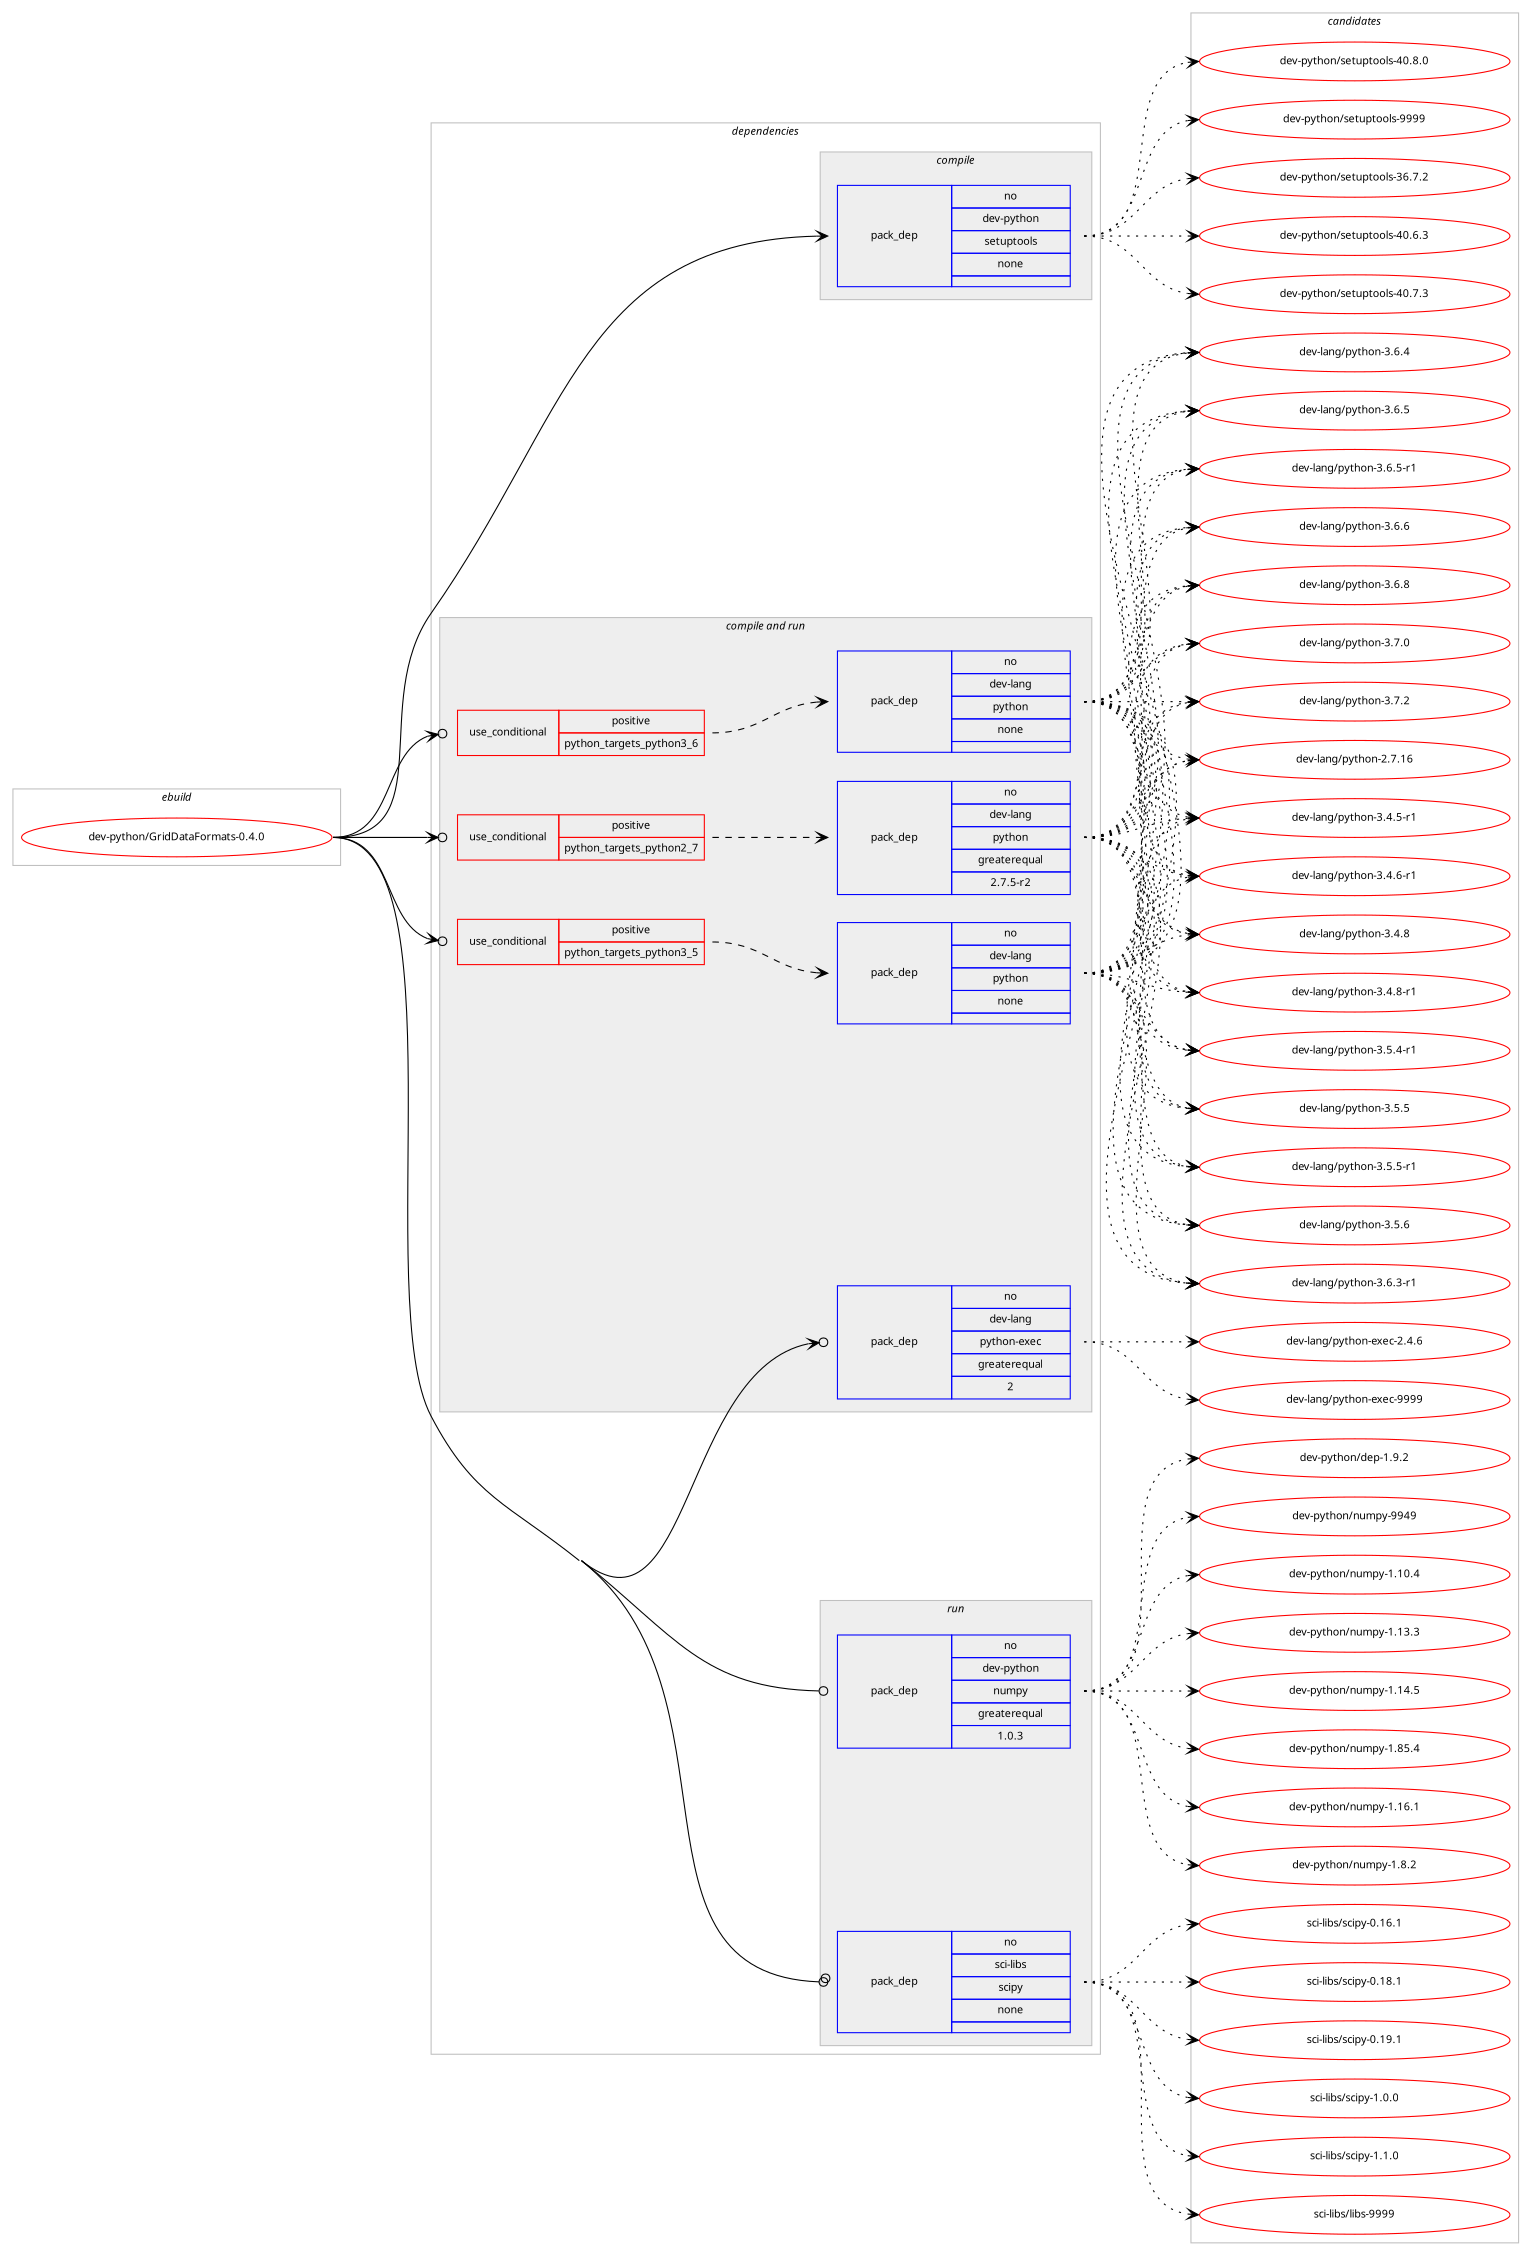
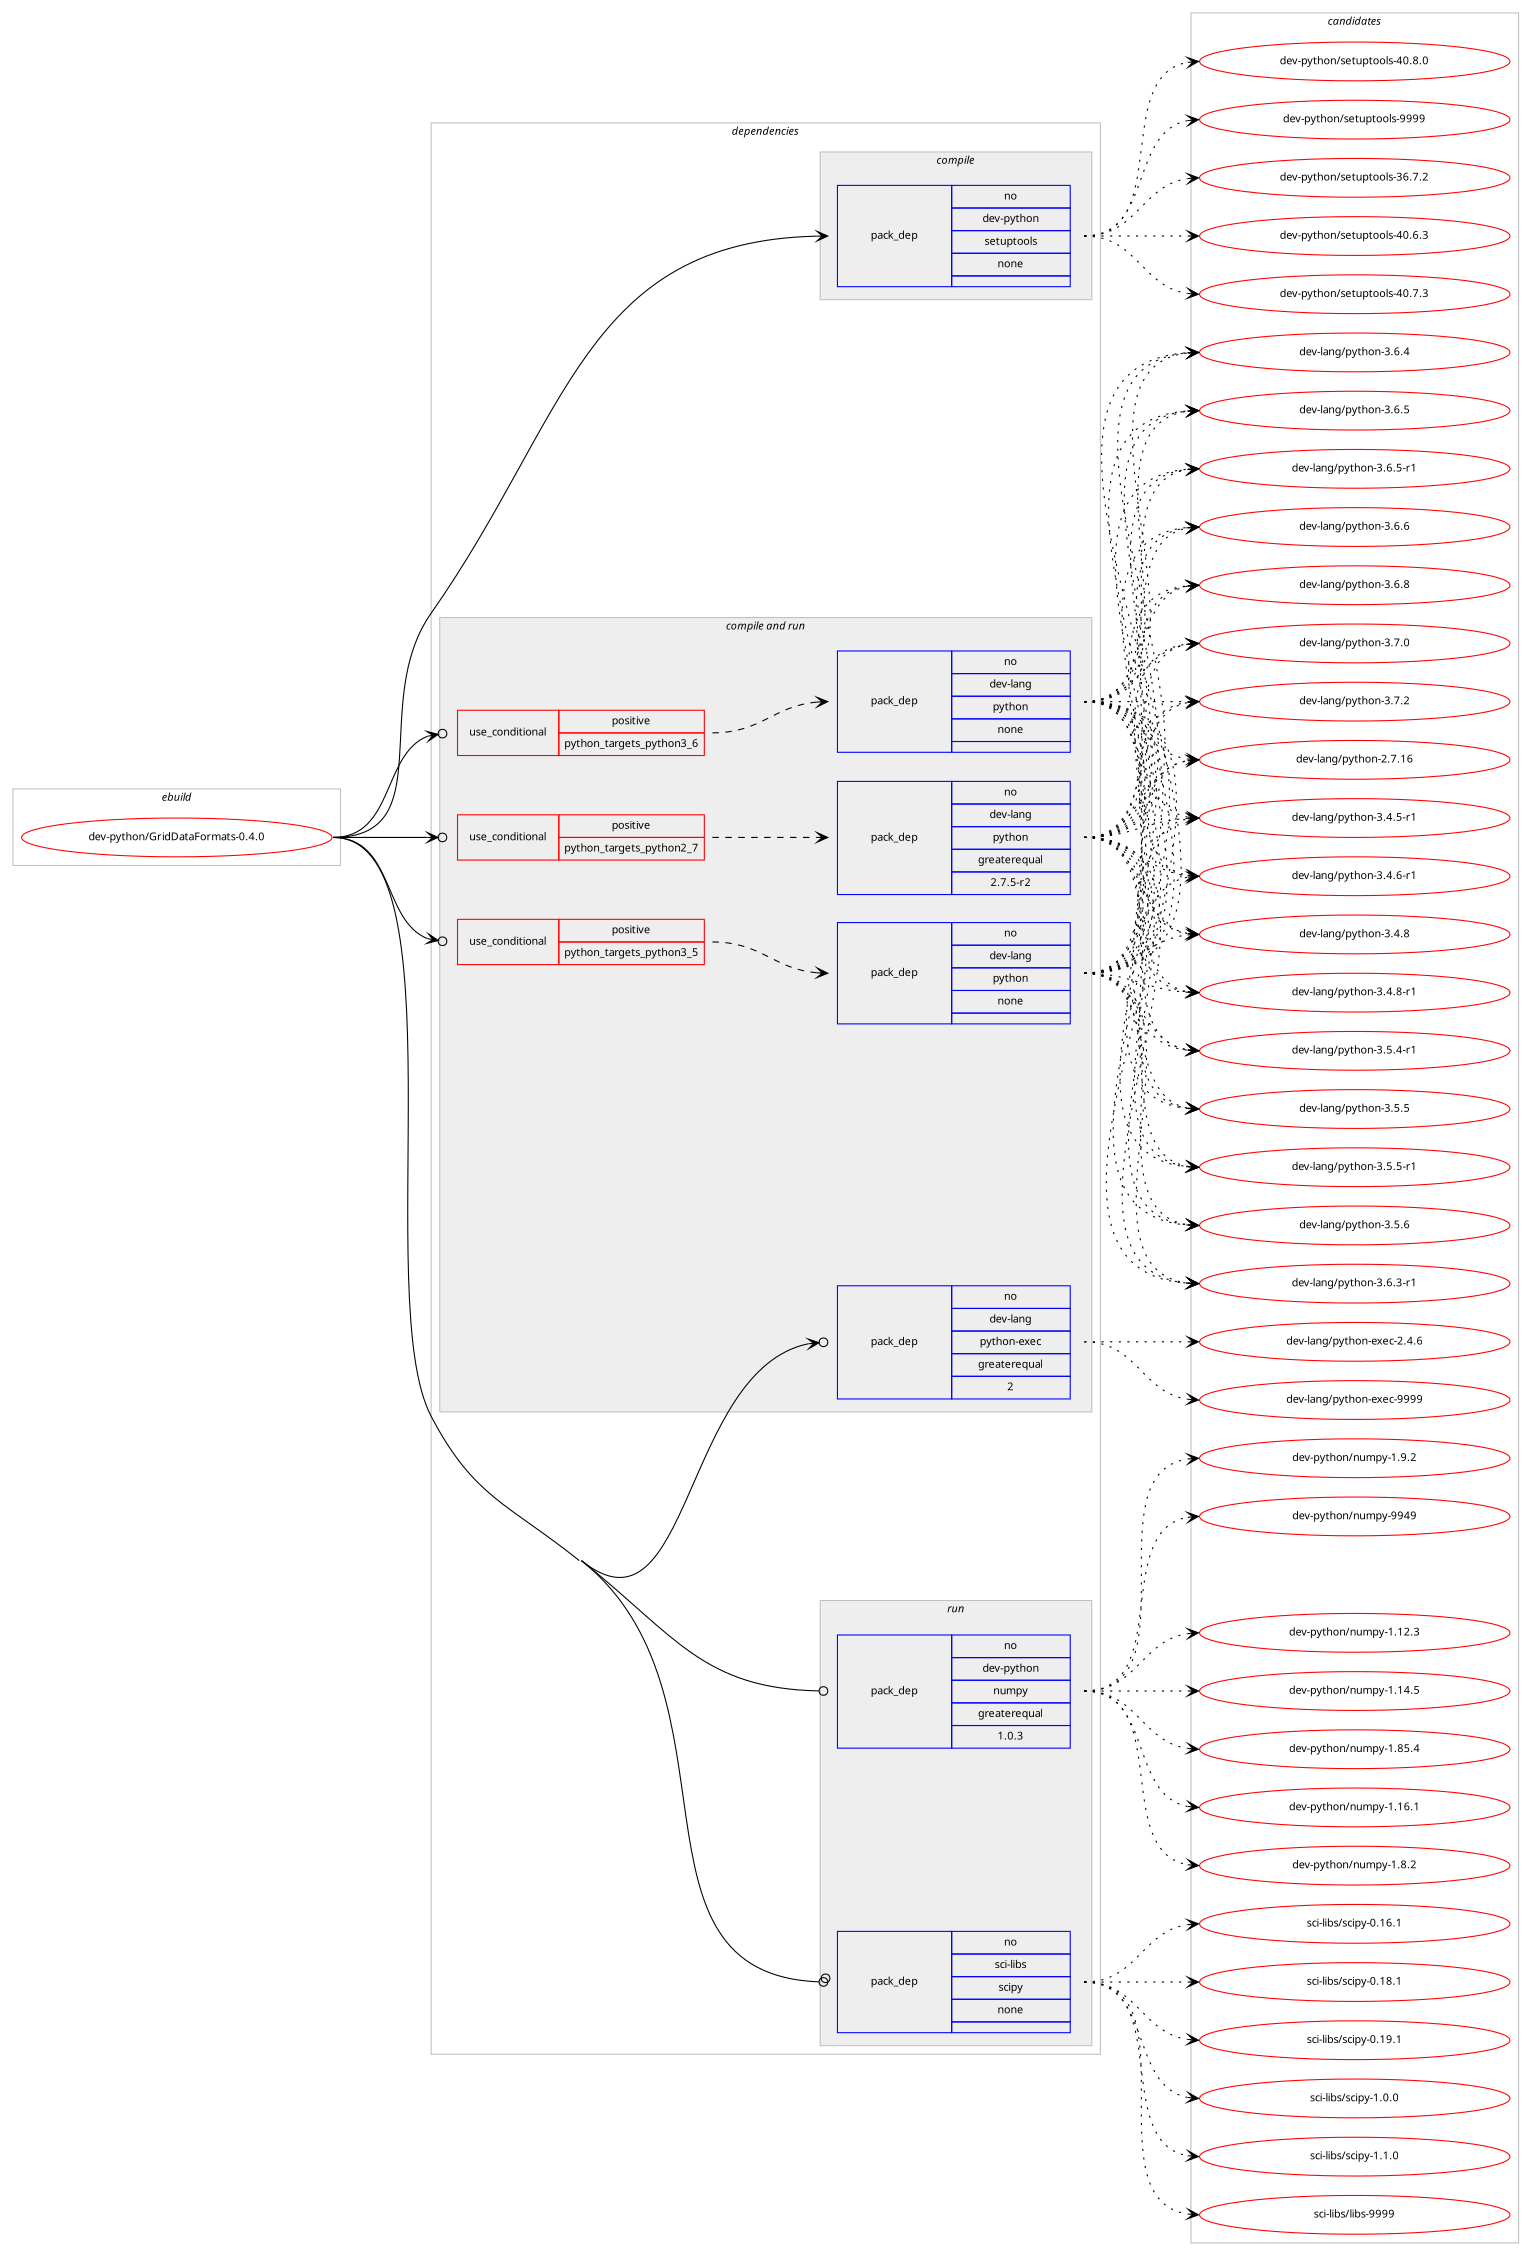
(1355, 1458) -> (1355, 1458)
(1355, 1575) -> none
(1355, 1633) -> (1355, 1633)
